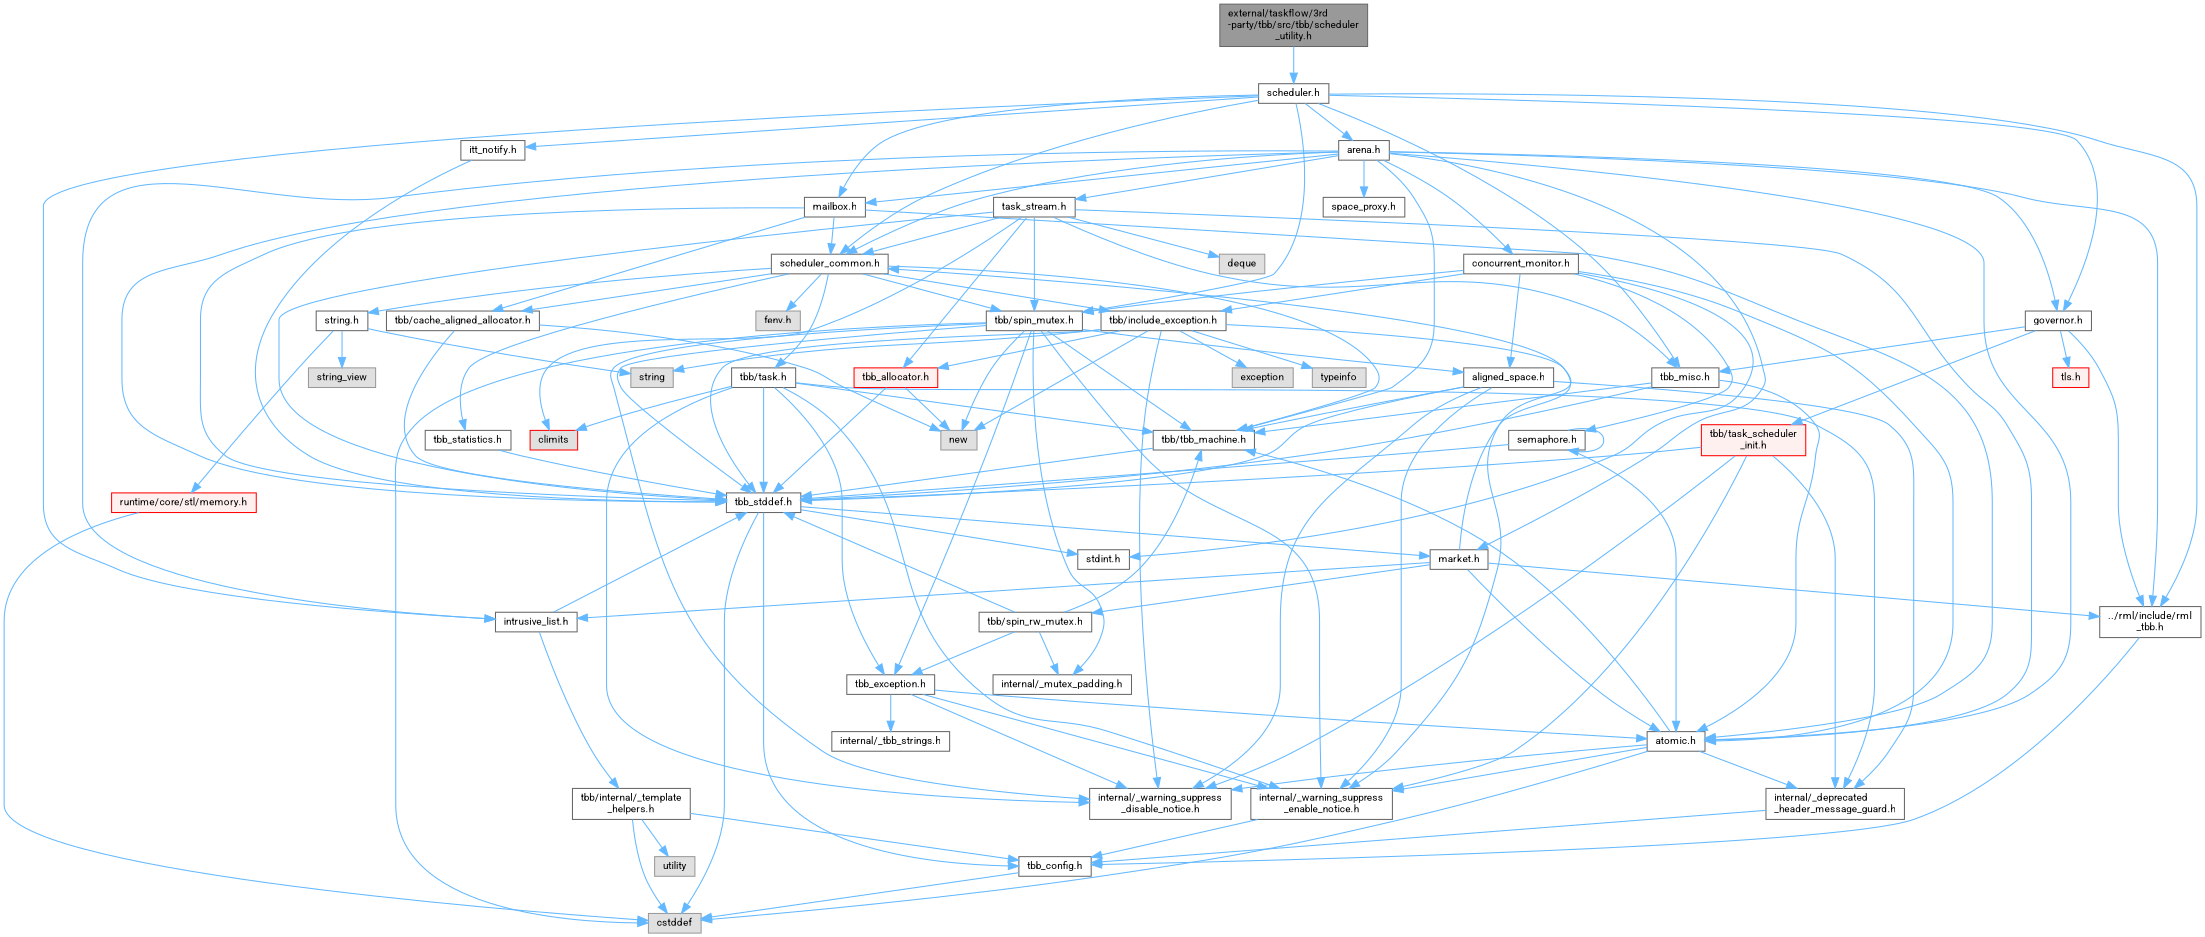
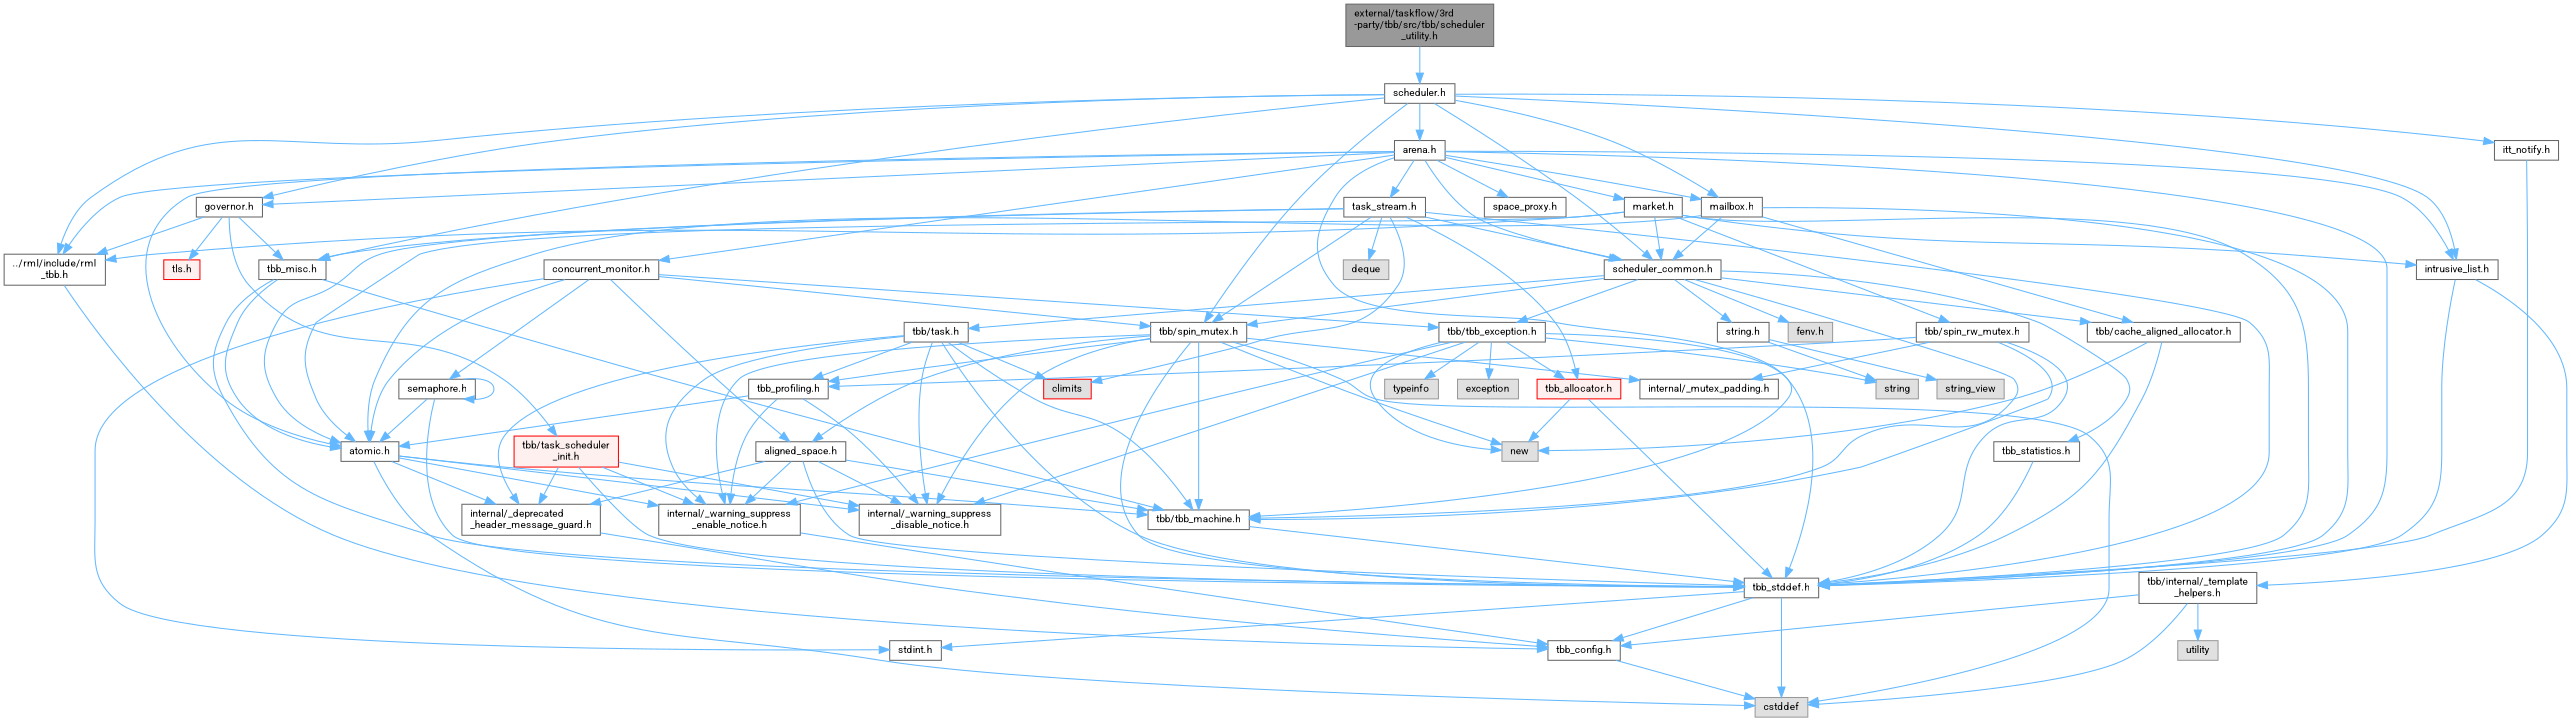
(1164, 321) -> (1492, 332)
(184, 503) -> none
(1110, 531) -> (2304, 333)
(891, 685) -> (788, 389)
(891, 741) -> none
